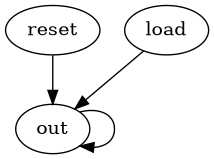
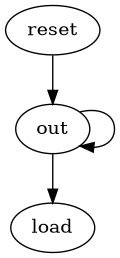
(115, 75) -> (53, 172)
